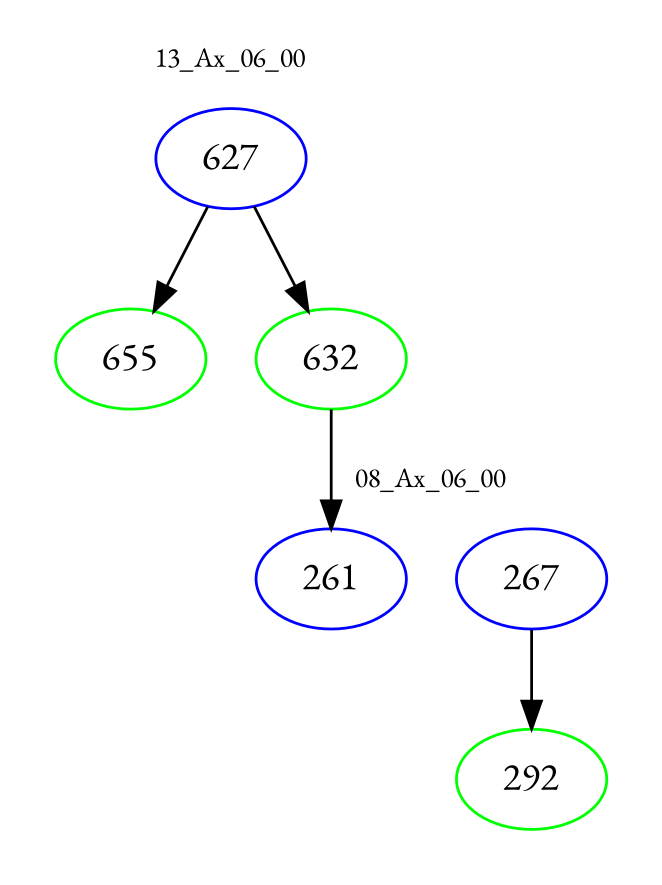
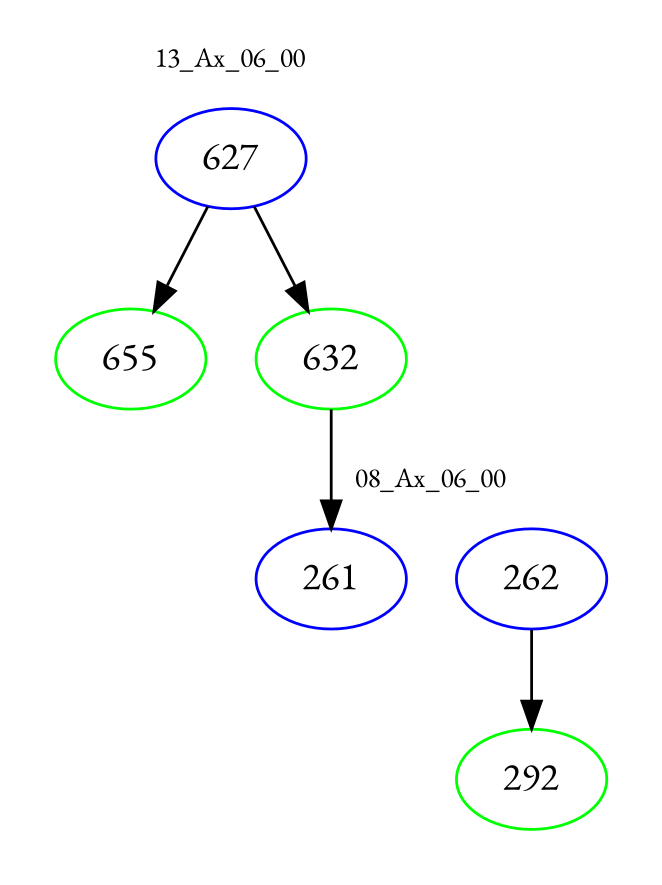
(532, 579) -> (532, 579)
